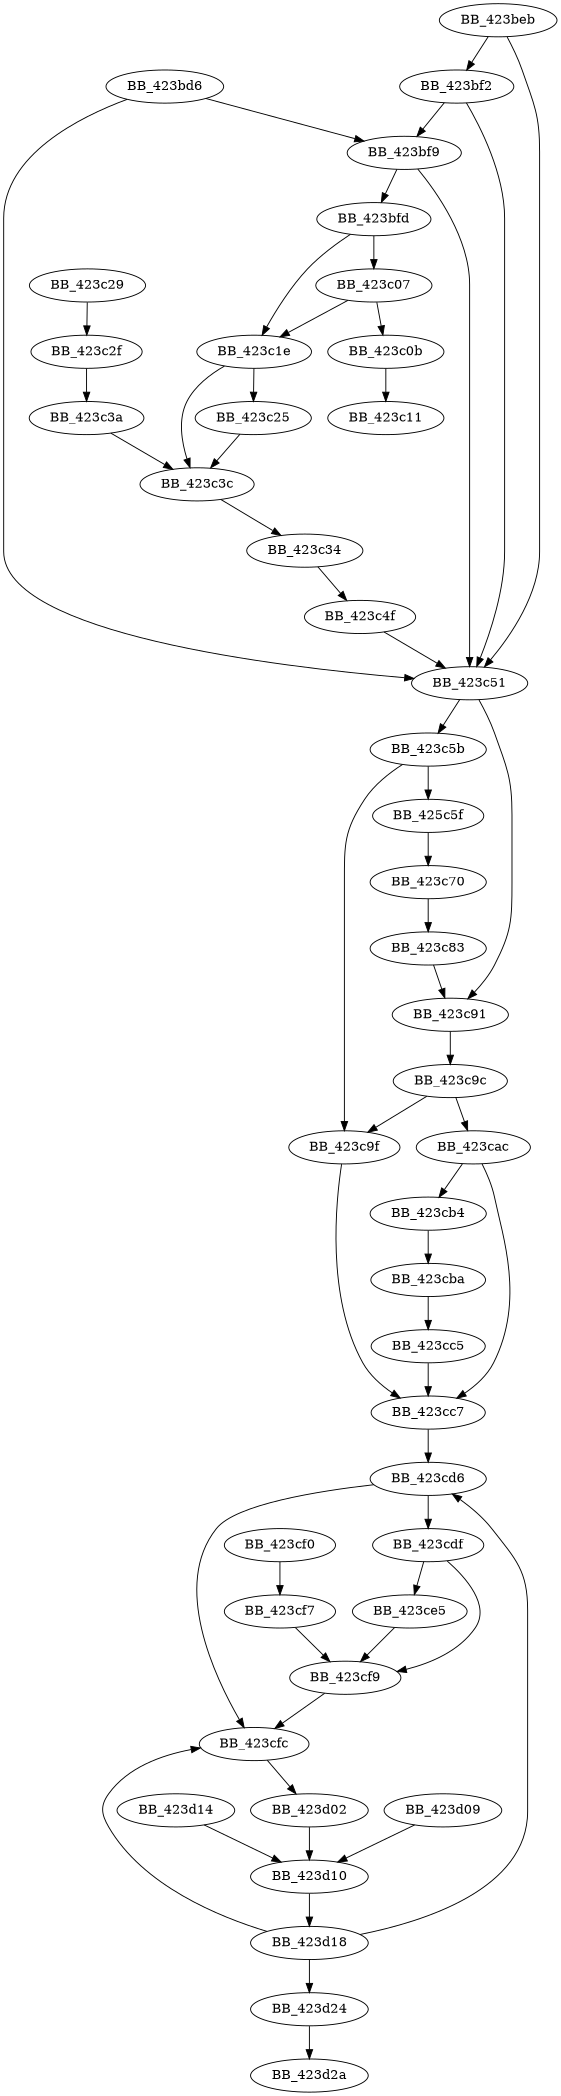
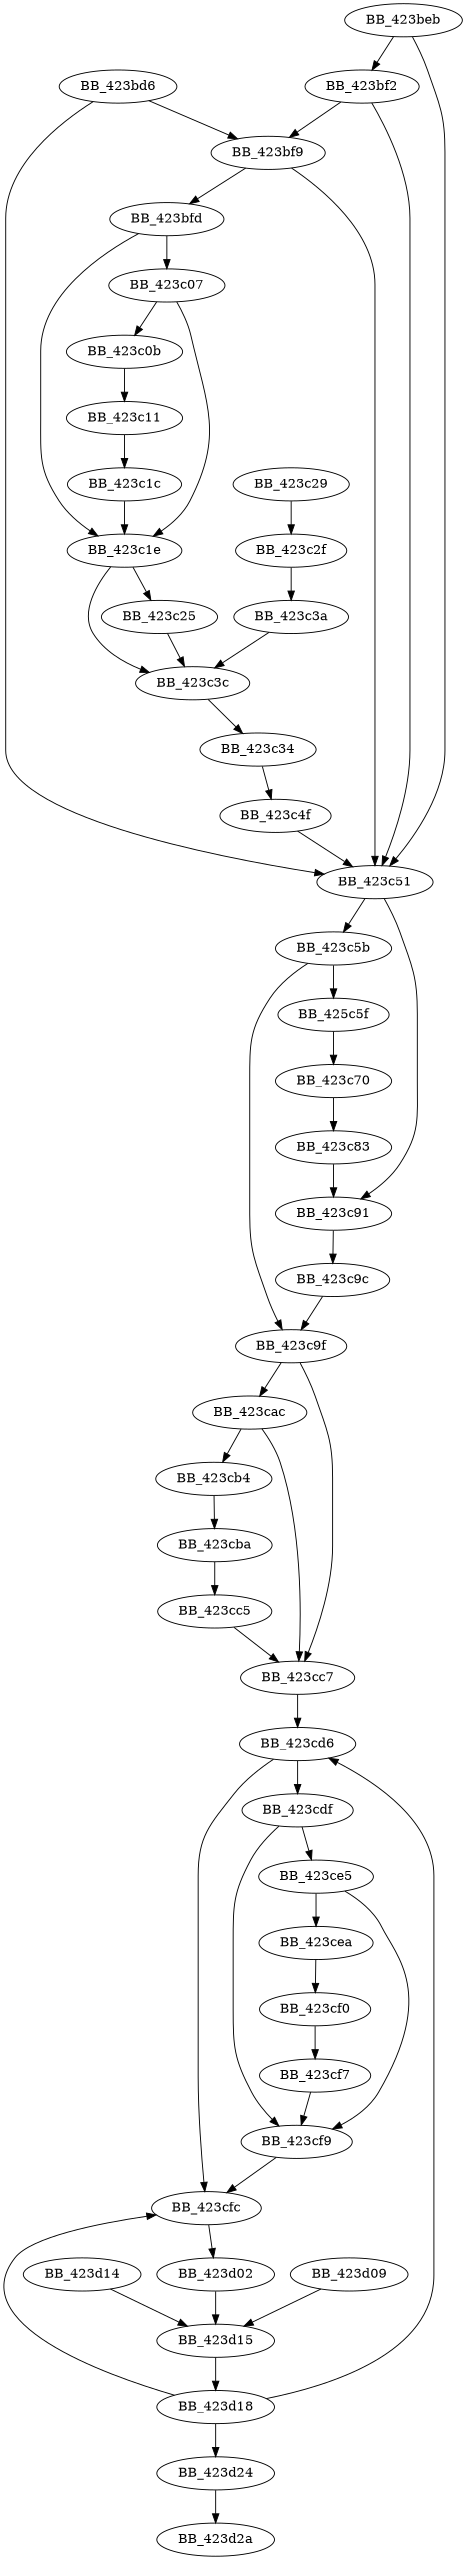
none -> (124, 484)
(460, 1110) -> (273, 1376)
(309, 1877) -> (216, 2341)
none -> (316, 1943)
